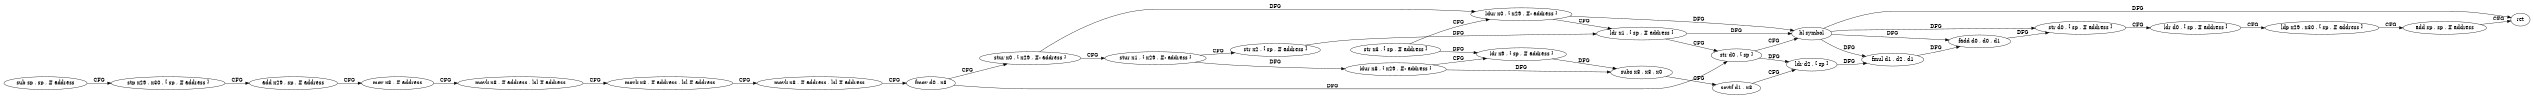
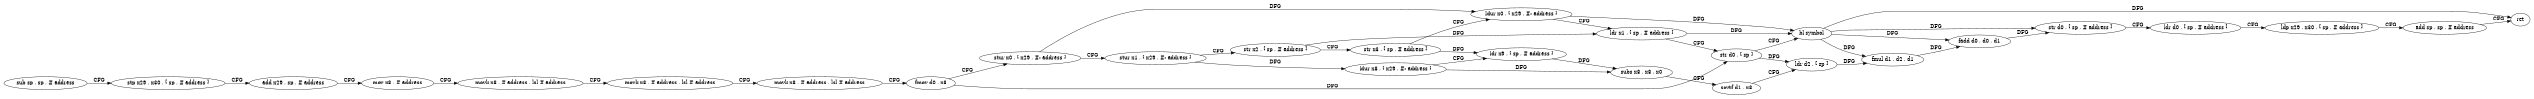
none -> (1334, 50)
